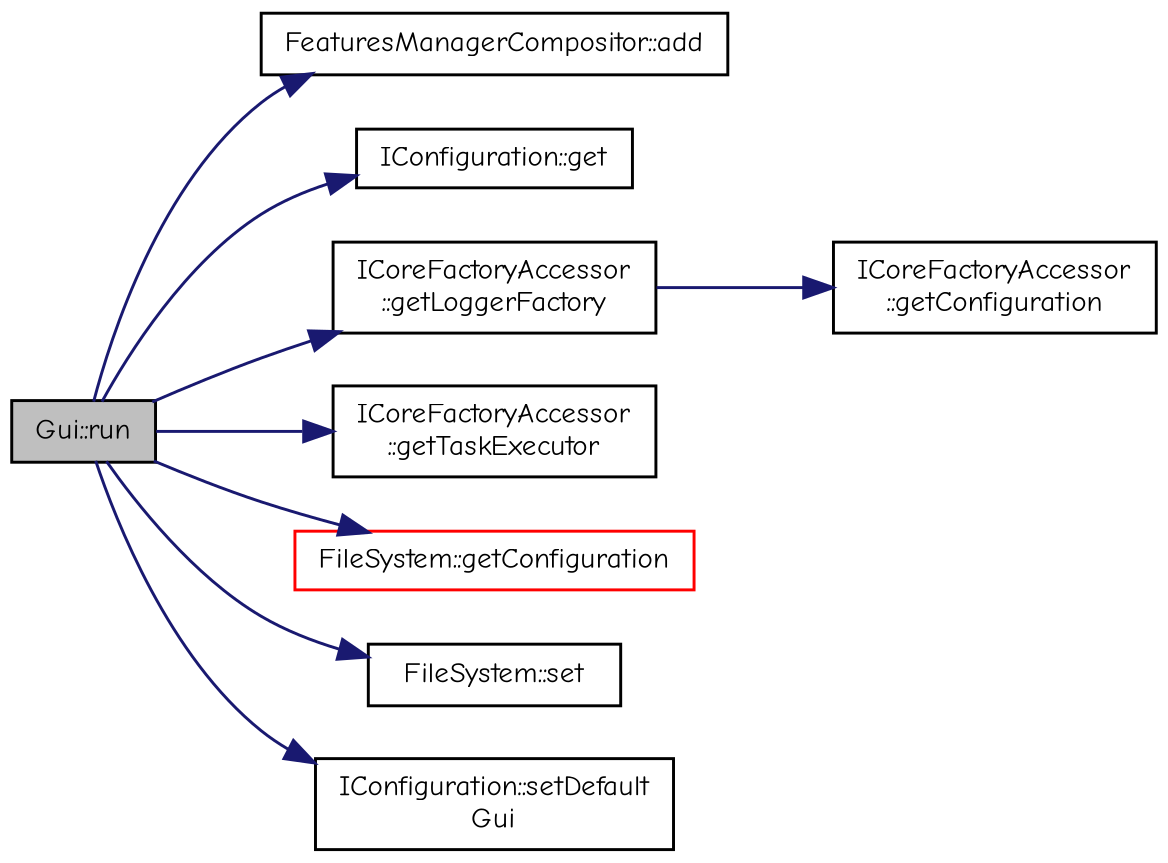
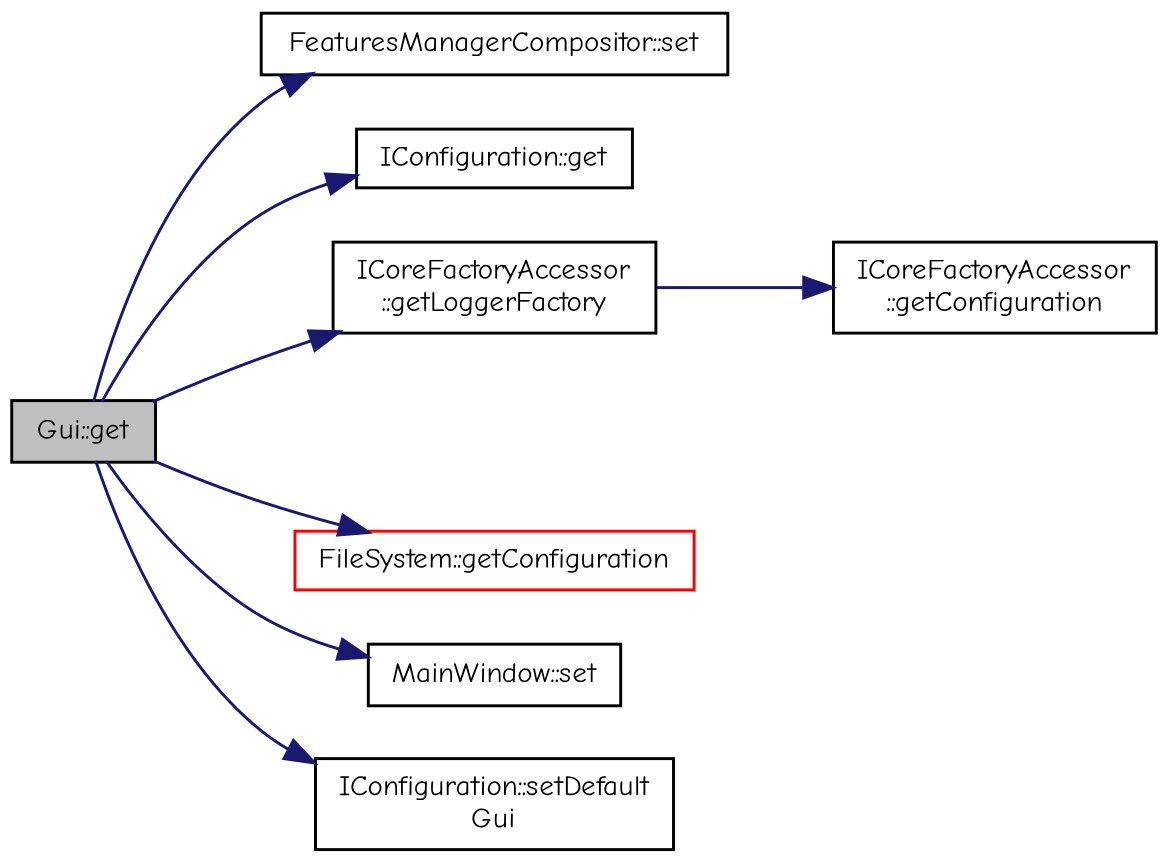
(495, 44) -> (495, 44)
(84, 431) -> (84, 431)
(495, 431) -> none
(495, 675) -> (495, 675)
